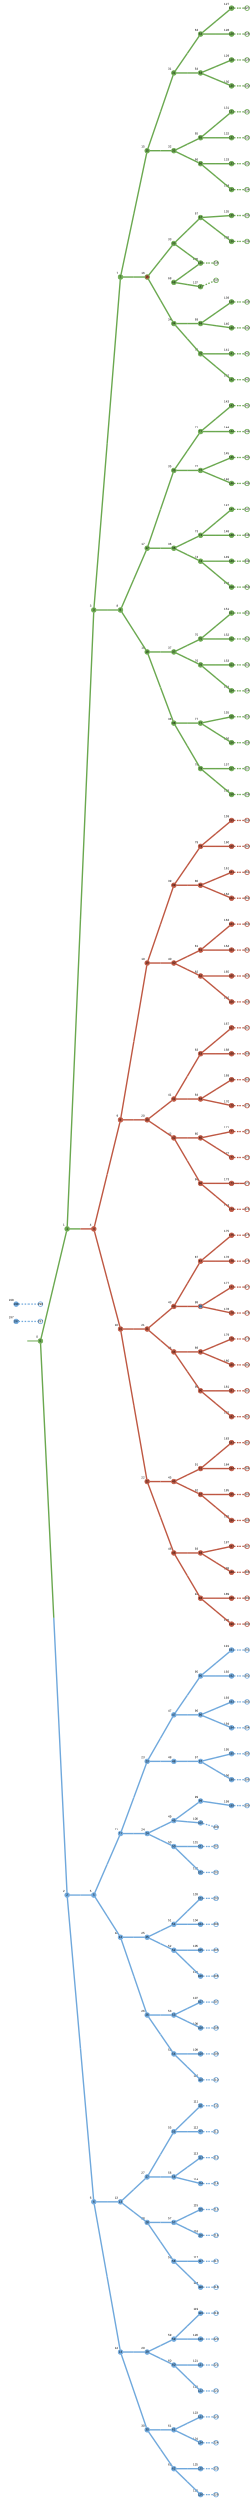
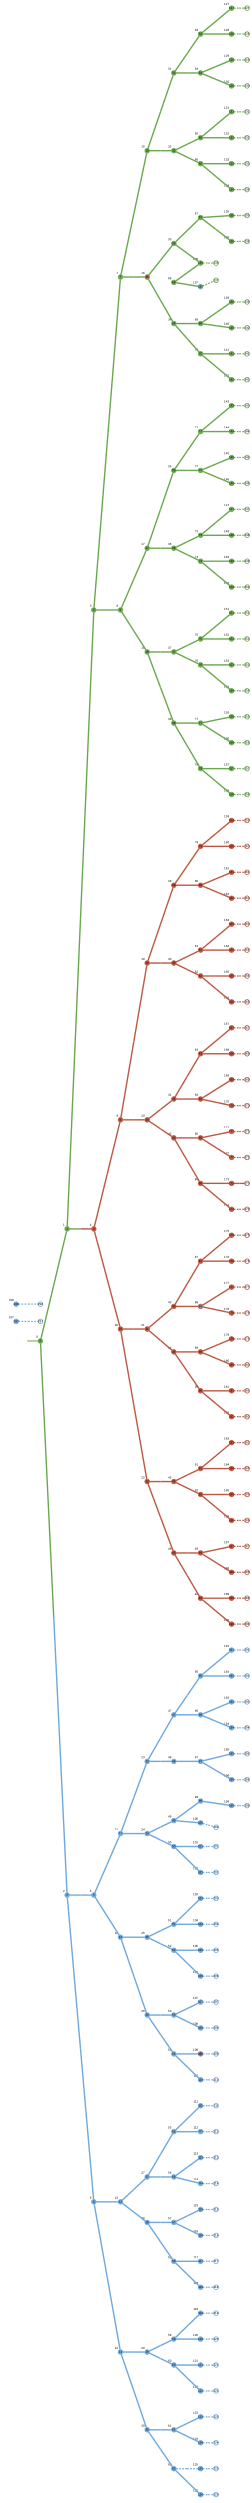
(201, 287) -> (201, 287)
(201, 2054) -> (201, 2054)
(187, 2469) -> (187, 2469)
